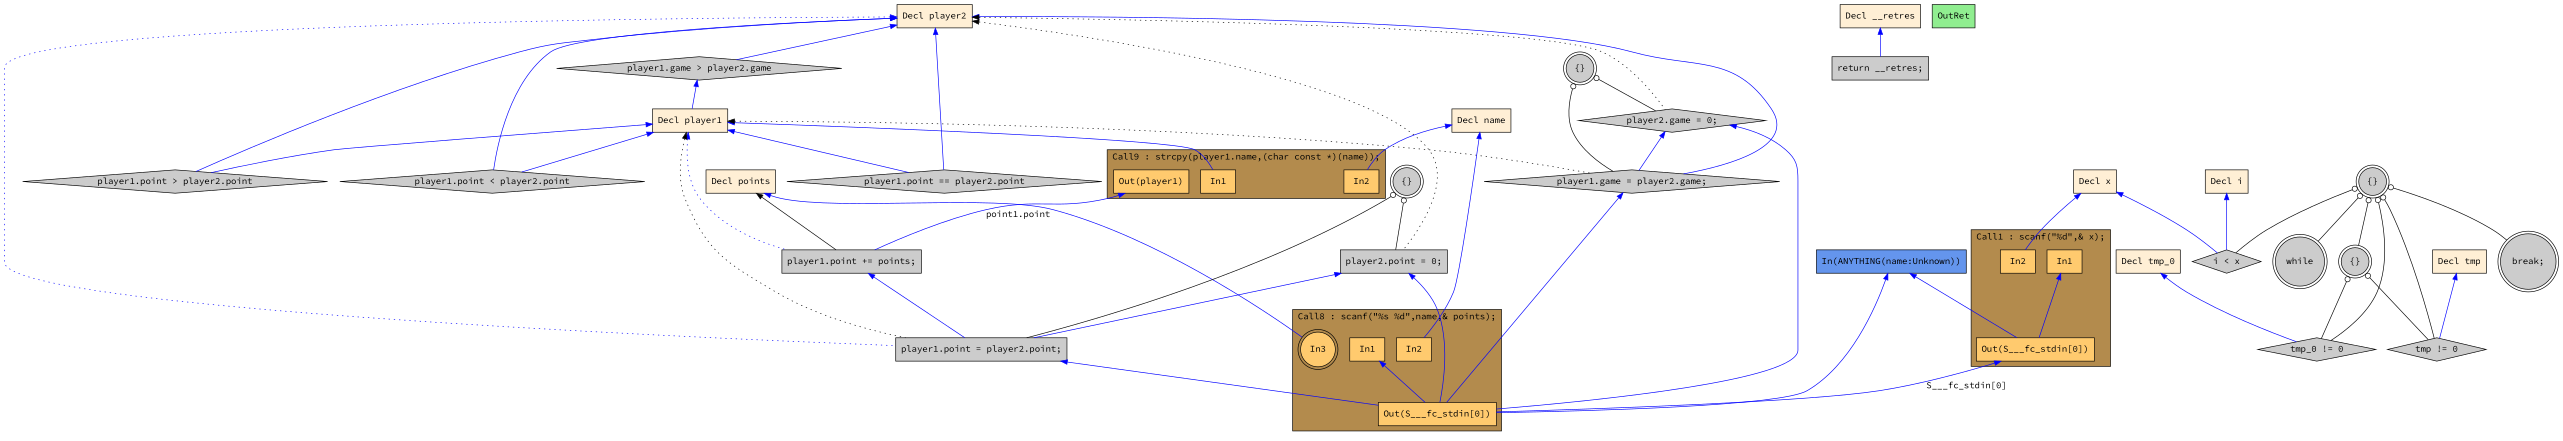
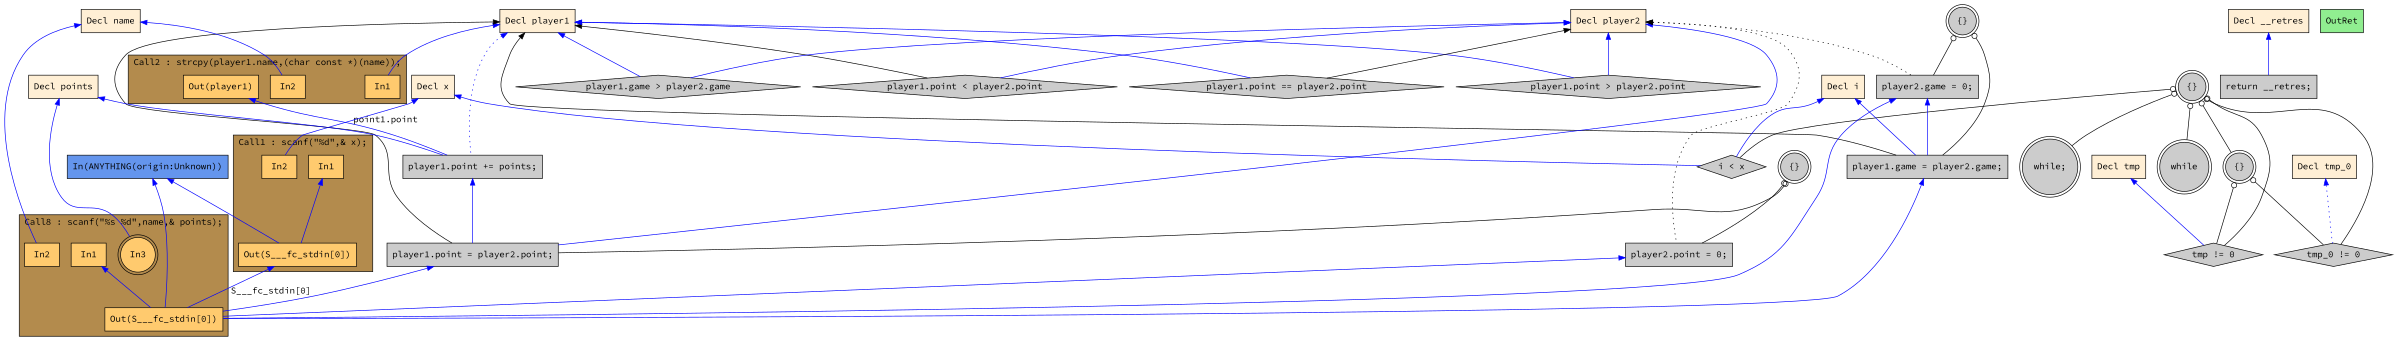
(1402, 26) -> (1888, 129)
(694, 98) -> (602, 56)
(940, 102) -> (1457, 52)
(1672, 121) -> (1927, 87)
(1164, 132) -> (1167, 123)
(584, 153) -> (755, 47)
(1246, 157) -> (267, 63)
(5, 169) -> (1249, 169)
(1632, 182) -> (1927, 167)
(799, 224) -> (275, 121)
(1891, 262) -> (148, 167)
(2528, 262) -> (2050, 167)
(752, 277) -> (117, 90)
(1184, 306) -> none
(2229, 314) -> (2329, 214)
